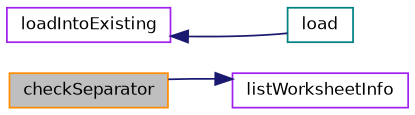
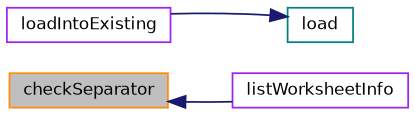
(238, 36) -> (220, 13)
(192, 79) -> (209, 102)
